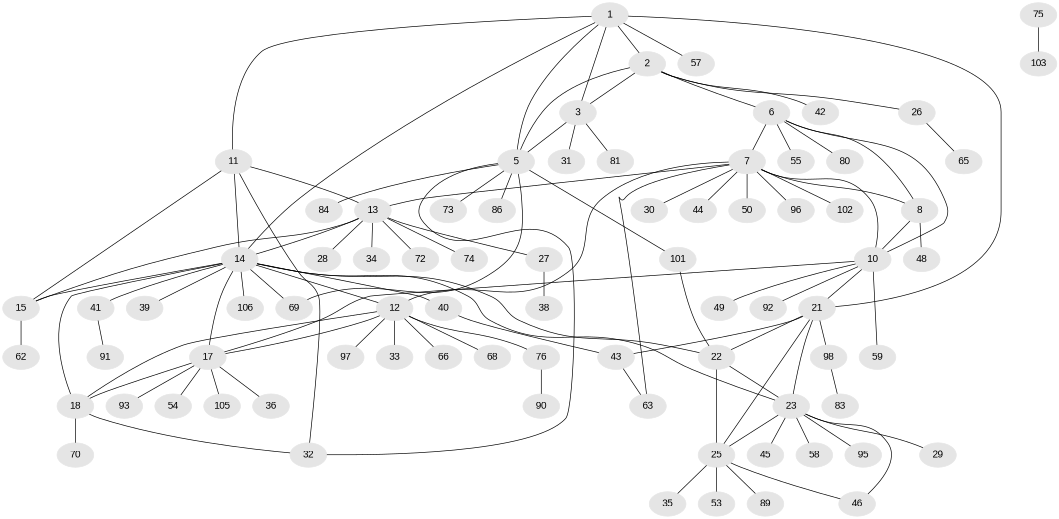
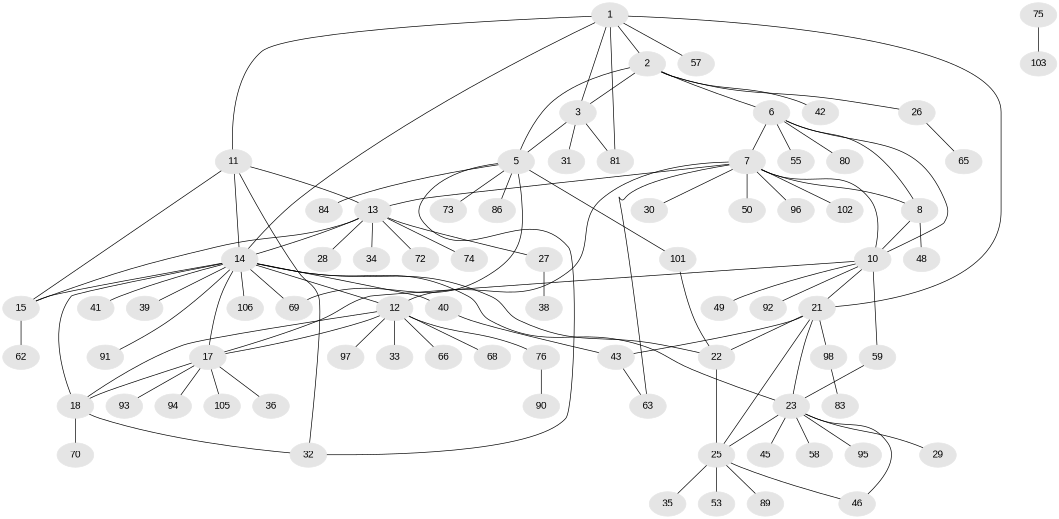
(545, 79) -> (612, 82)
(698, 211) -> none
(100, 333) -> (178, 314)
(754, 382) -> (839, 379)
(173, 406) -> (173, 406)
